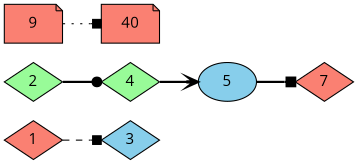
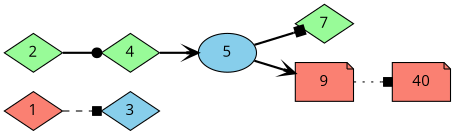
none -> (270, 65)
(324, 82) -> (324, 24)
